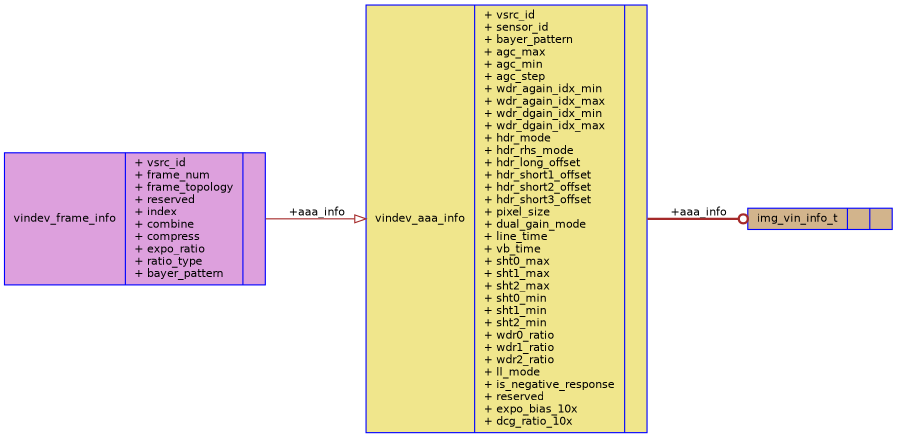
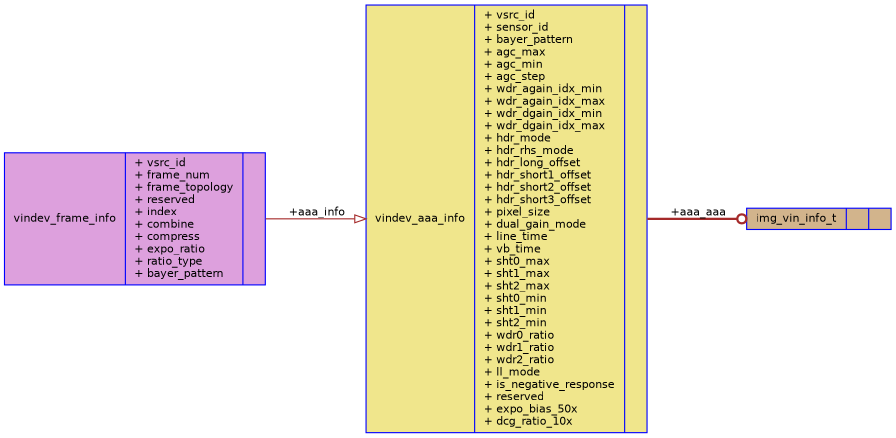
(697, 213) -> (697, 213)
(531, 409) -> (531, 409)
